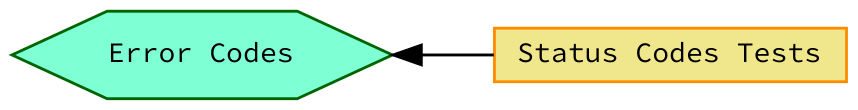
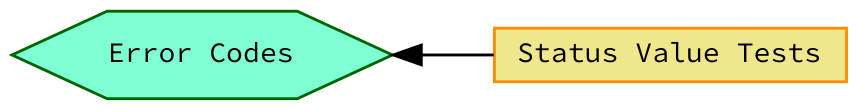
(670, 55) -> (670, 55)
